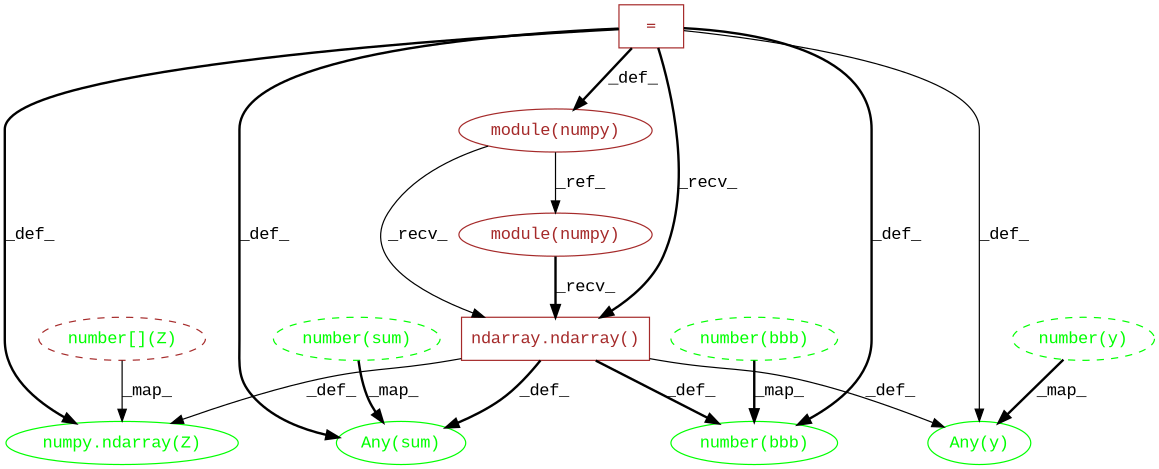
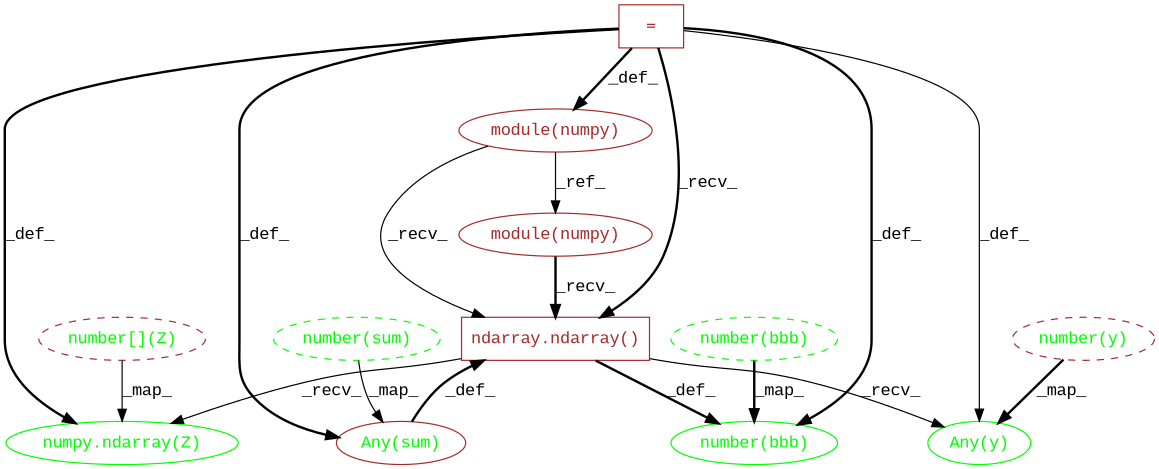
(1083, 339) -> (1083, 339)
(364, 387) -> (364, 387)
(332, 391) -> (332, 391)
(891, 391) -> (891, 391)
(504, 398) -> (438, 389)
(401, 443) -> (401, 443)
